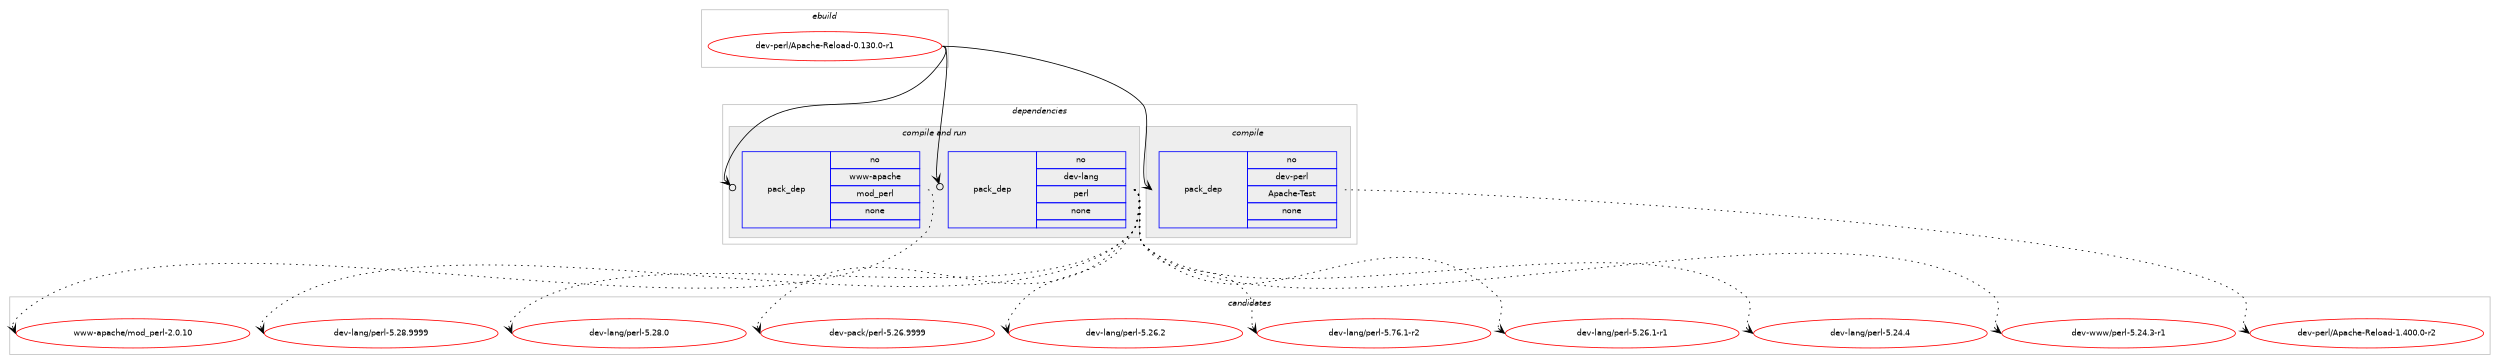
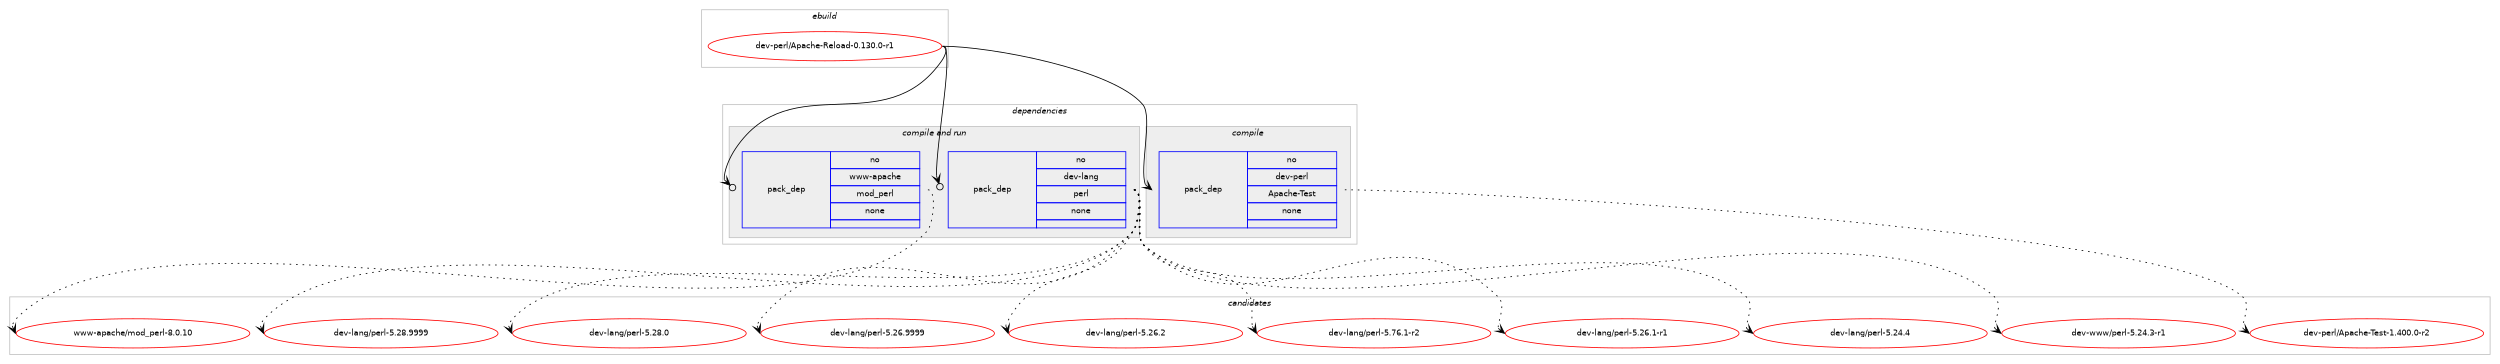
(133, 333) -> (133, 333)
(878, 333) -> (878, 333)
(2367, 333) -> (2367, 333)
